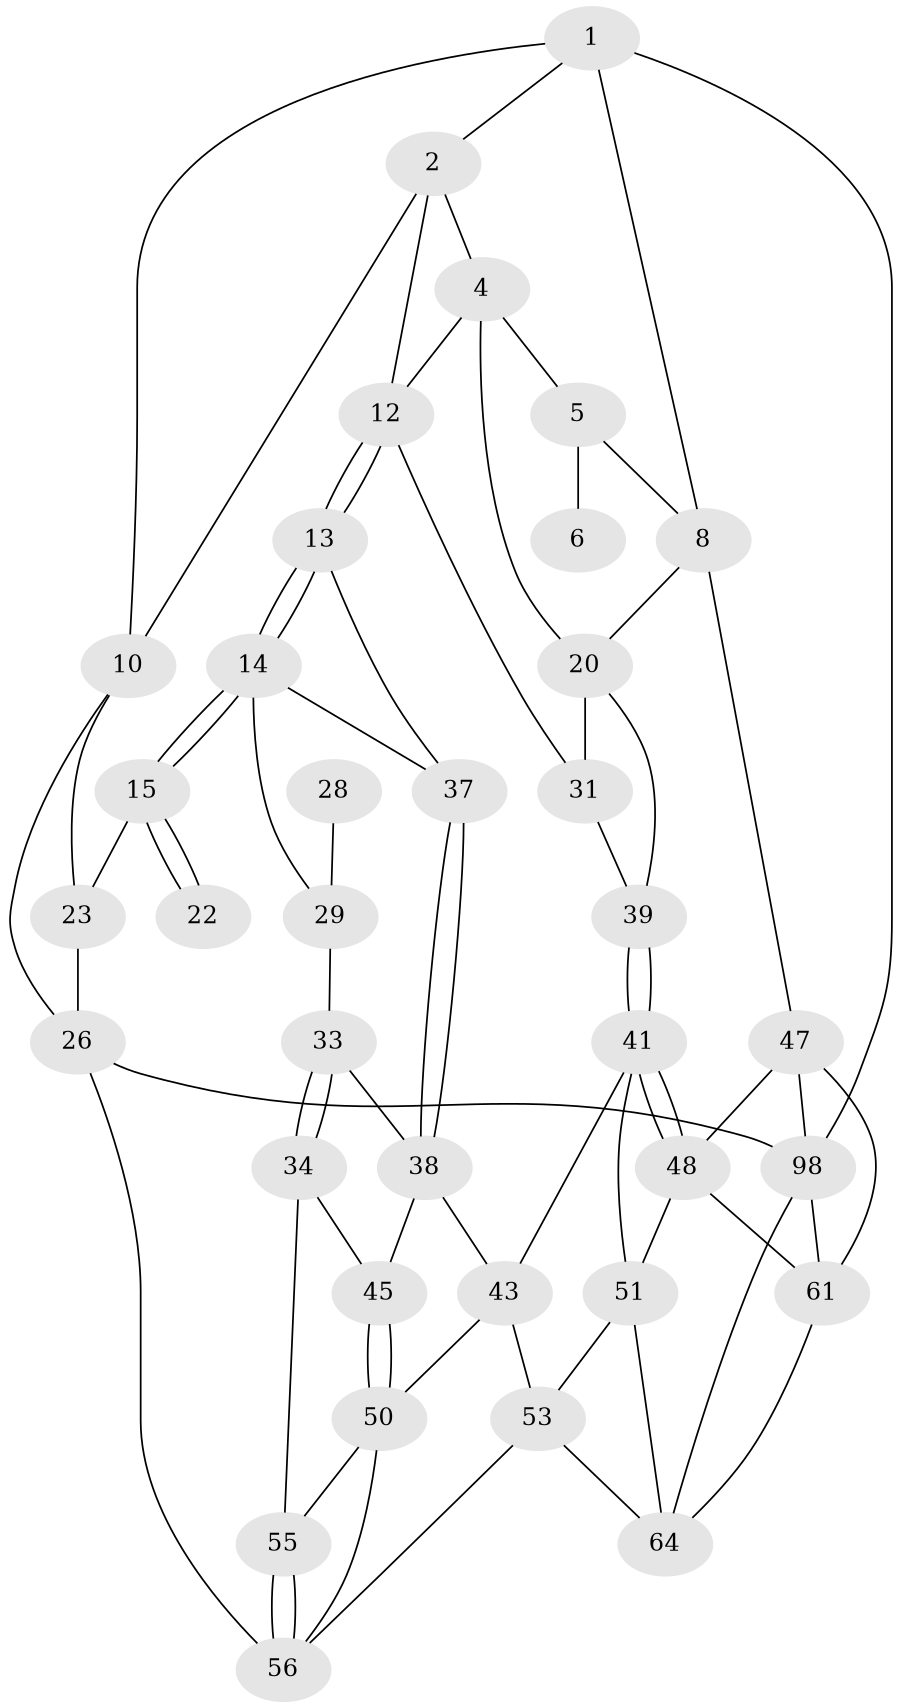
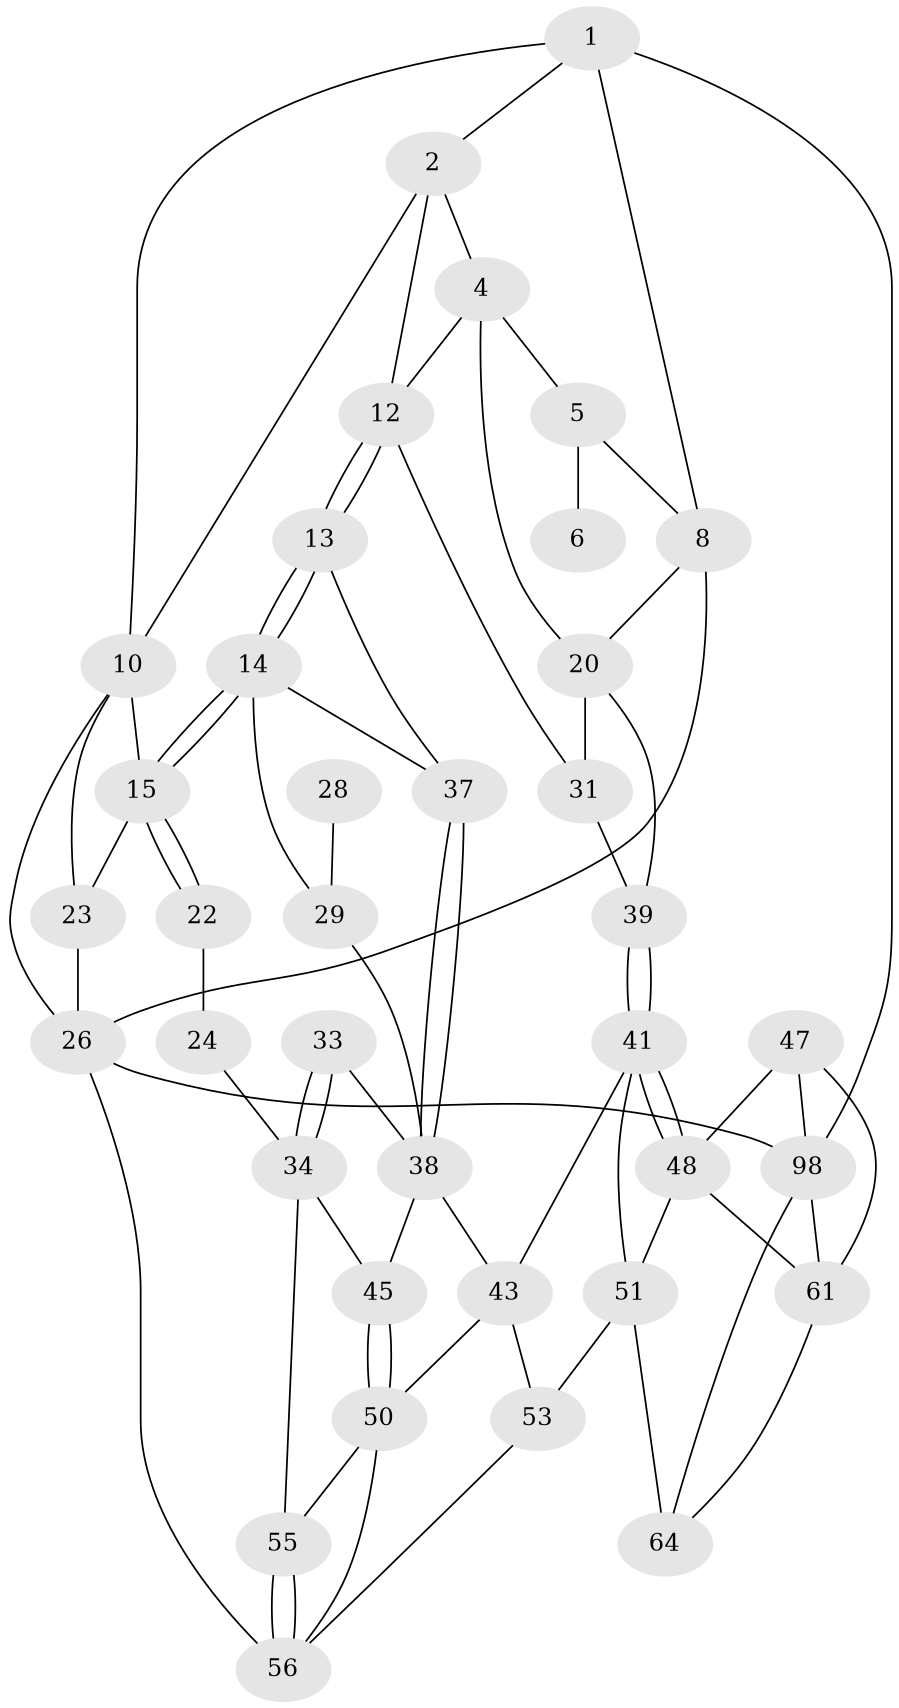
none -> (135, 729)
(750, 791) -> (514, 902)
(330, 980) -> (401, 1035)
none -> (203, 1042)
(602, 1482) -> none
